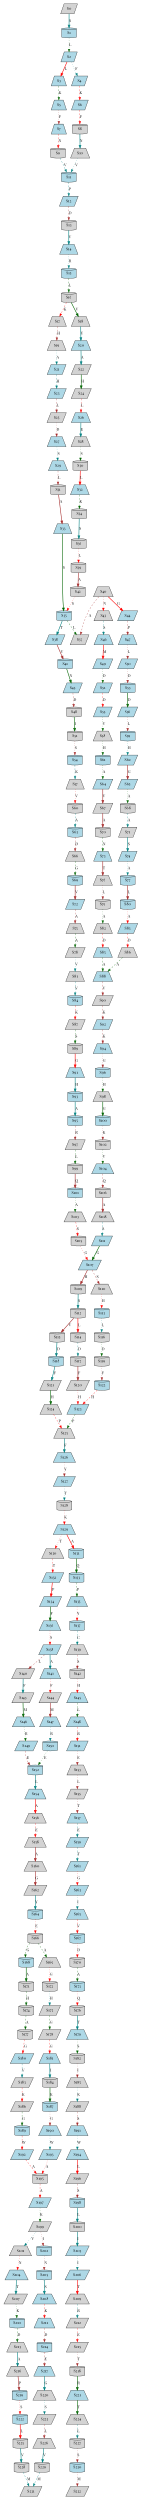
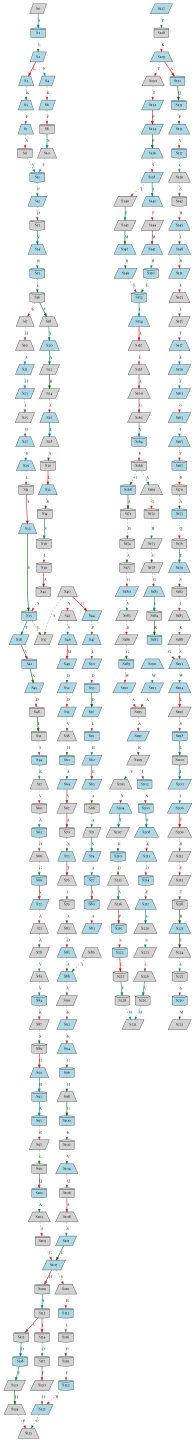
(128, 939) -> none
(64, 1457) -> none
(50, 2117) -> (166, 651)
